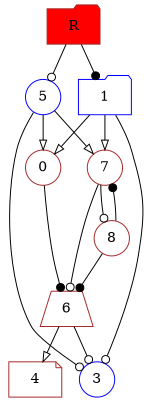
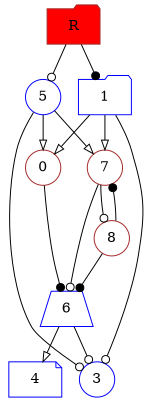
(67, 309) -> (67, 309)
(35, 379) -> (35, 379)
